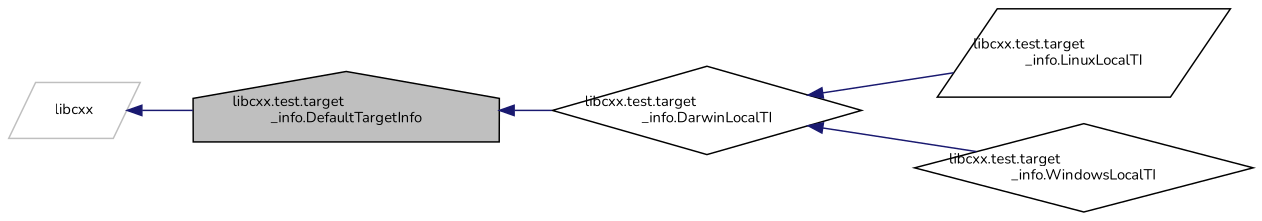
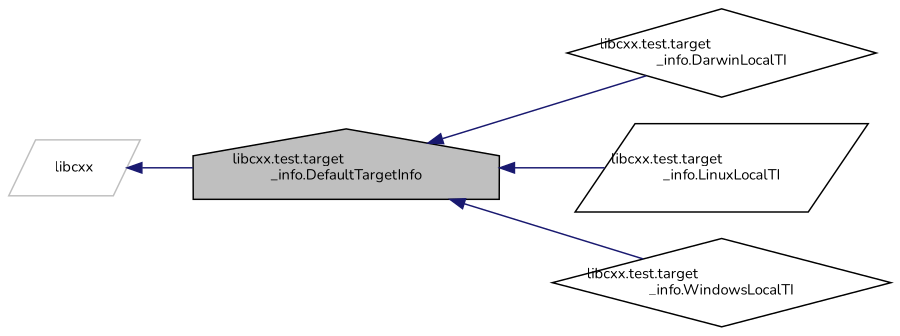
(888, 83) -> (560, 168)
(900, 140) -> (554, 231)
